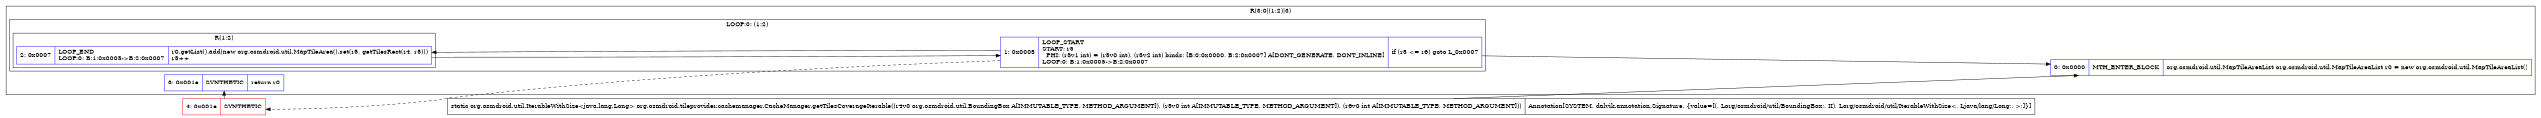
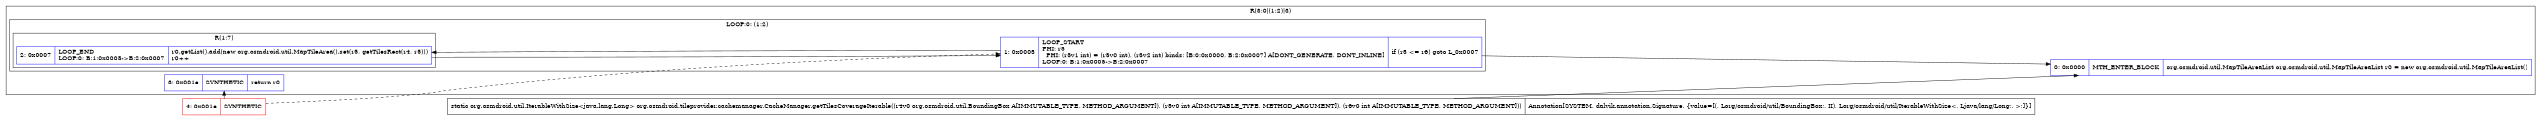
(224, 38) -> (224, 38)
(1059, 49) -> (1055, 49)
(181, 58) -> (181, 58)
(635, 81) -> (612, 74)
